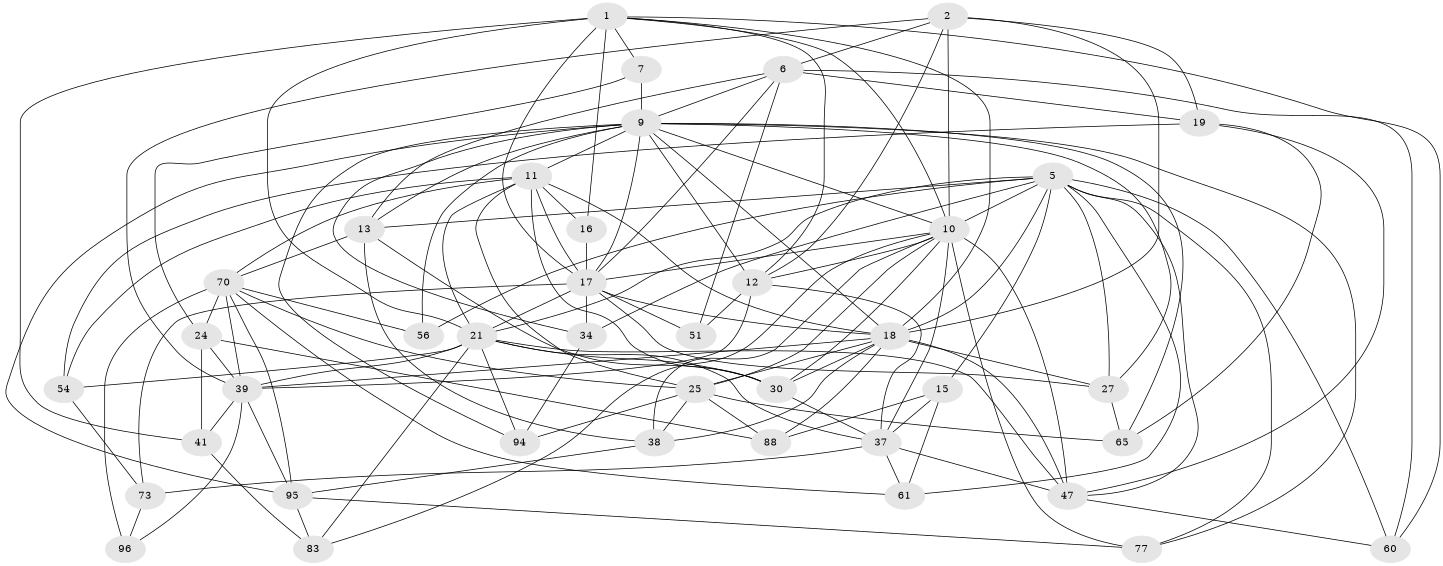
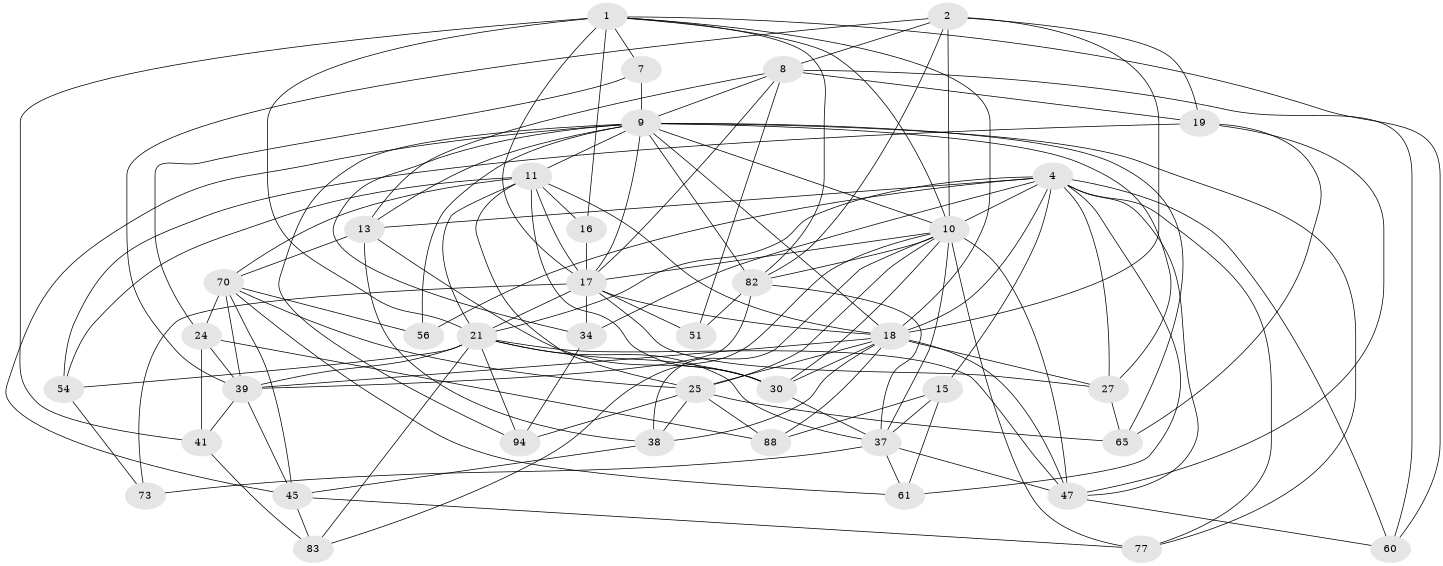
(784, 70) -> (784, 70)
(1053, 176) -> (1053, 176)
(752, 283) -> (752, 283)
(293, 496) -> (293, 496)
(125, 549) -> none
